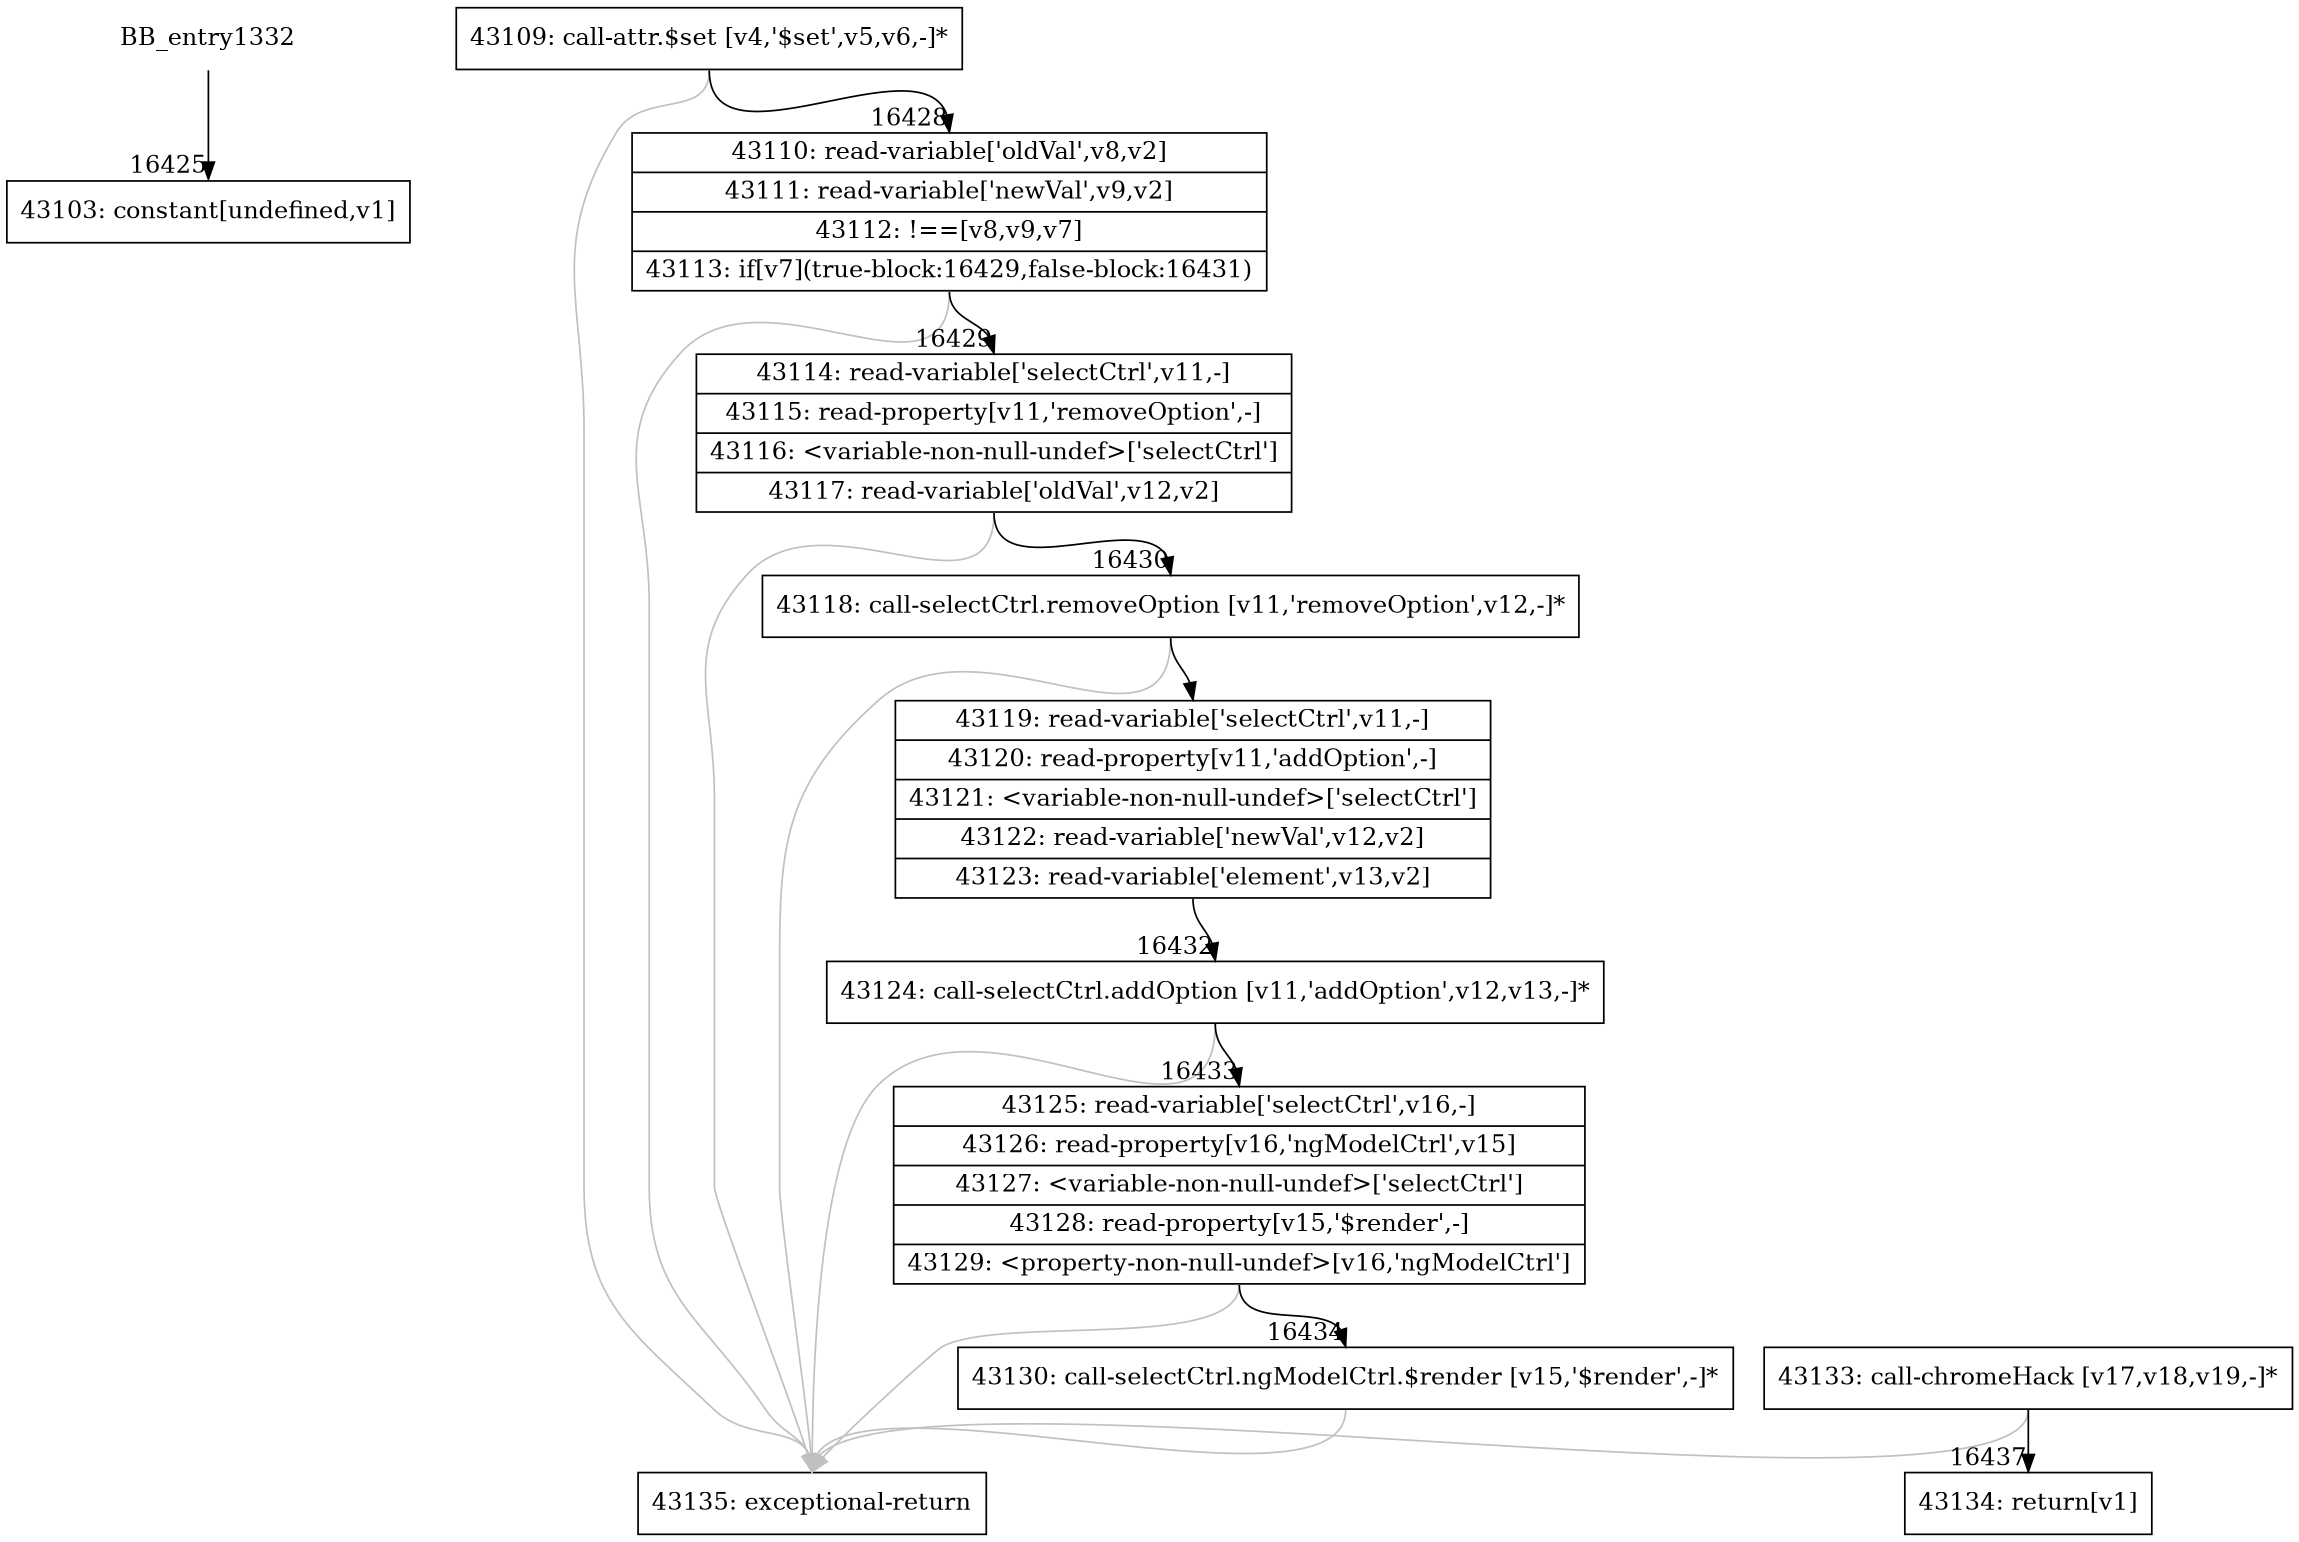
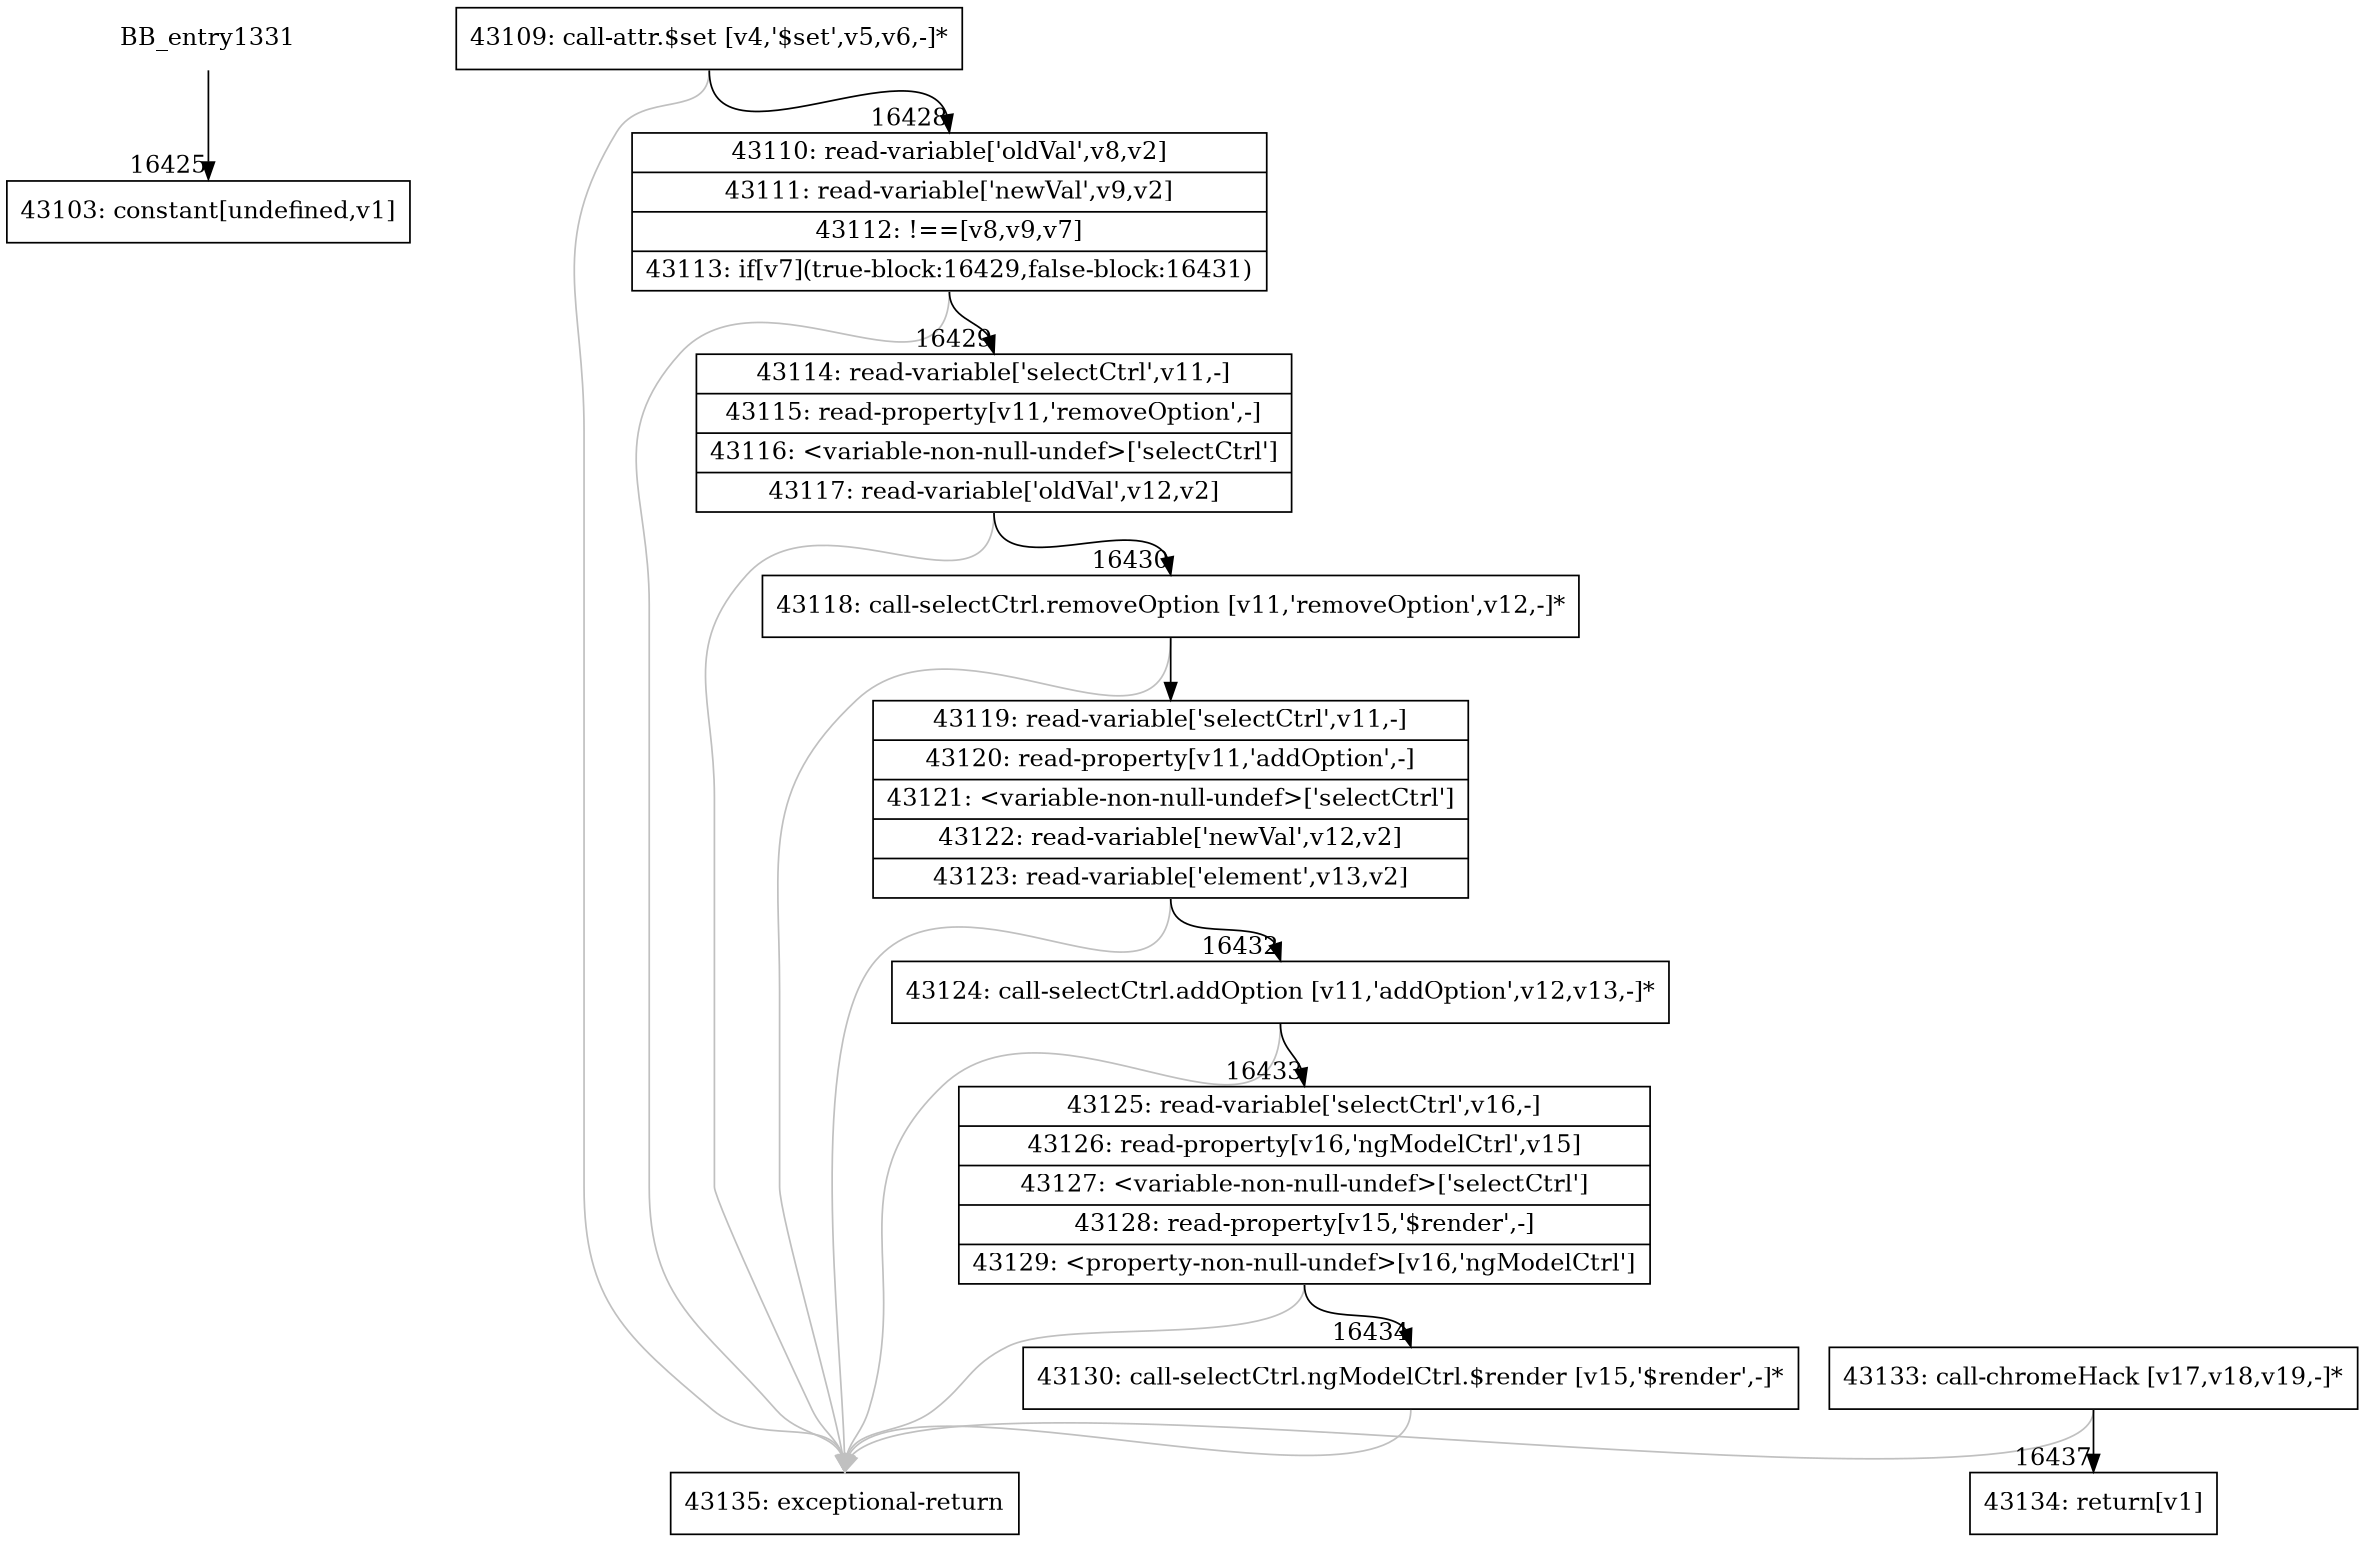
(208, 39) -> (208, 39)
none -> (845, 1035)
